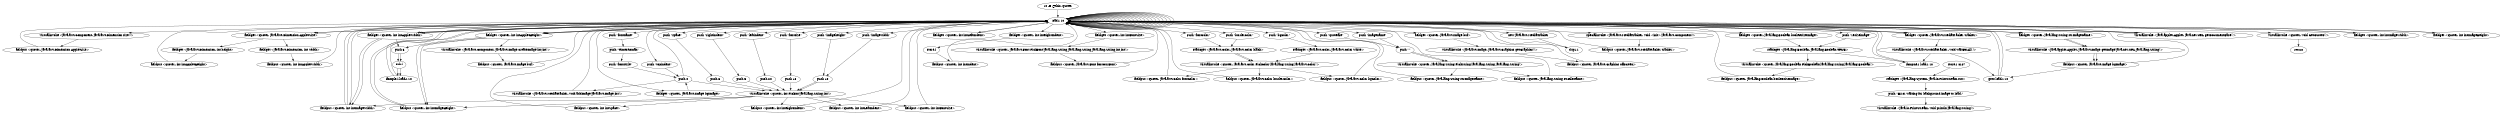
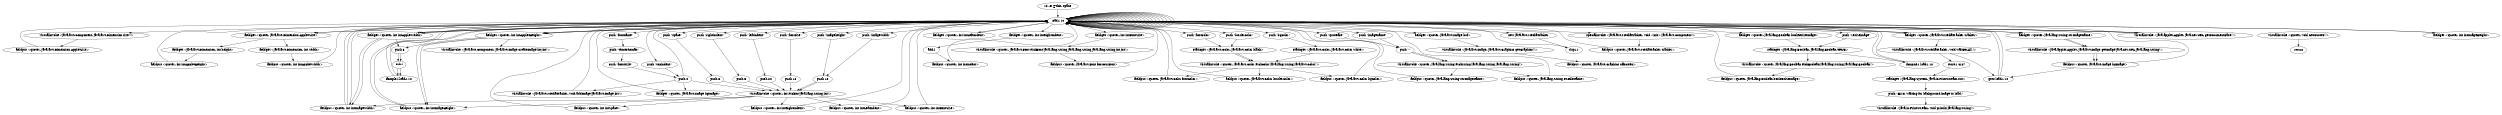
(1058, 6) -> (1058, 6)
(1668, 23) -> none
(1332, 24) -> none
(2381, 35) -> none
(931, 50) -> (931, 50)
(1927, 57) -> (1945, 57)
(506, 65) -> none
(687, 87) -> (684, 86)
